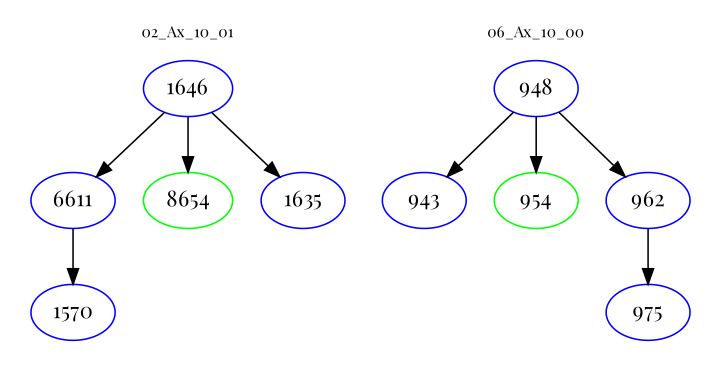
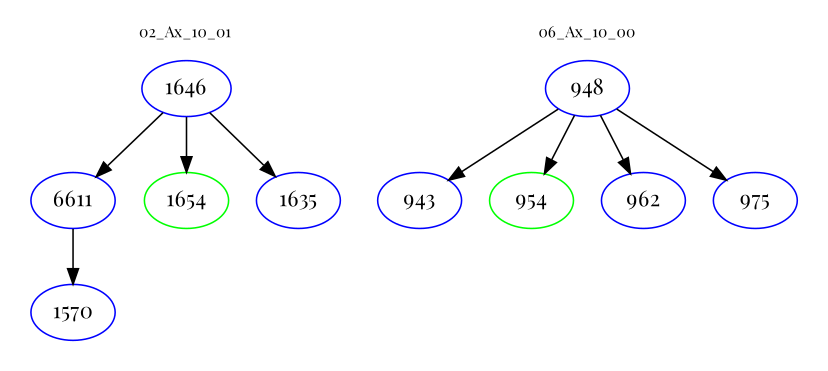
(188, 200) -> (186, 200)
(648, 249) -> (665, 140)
